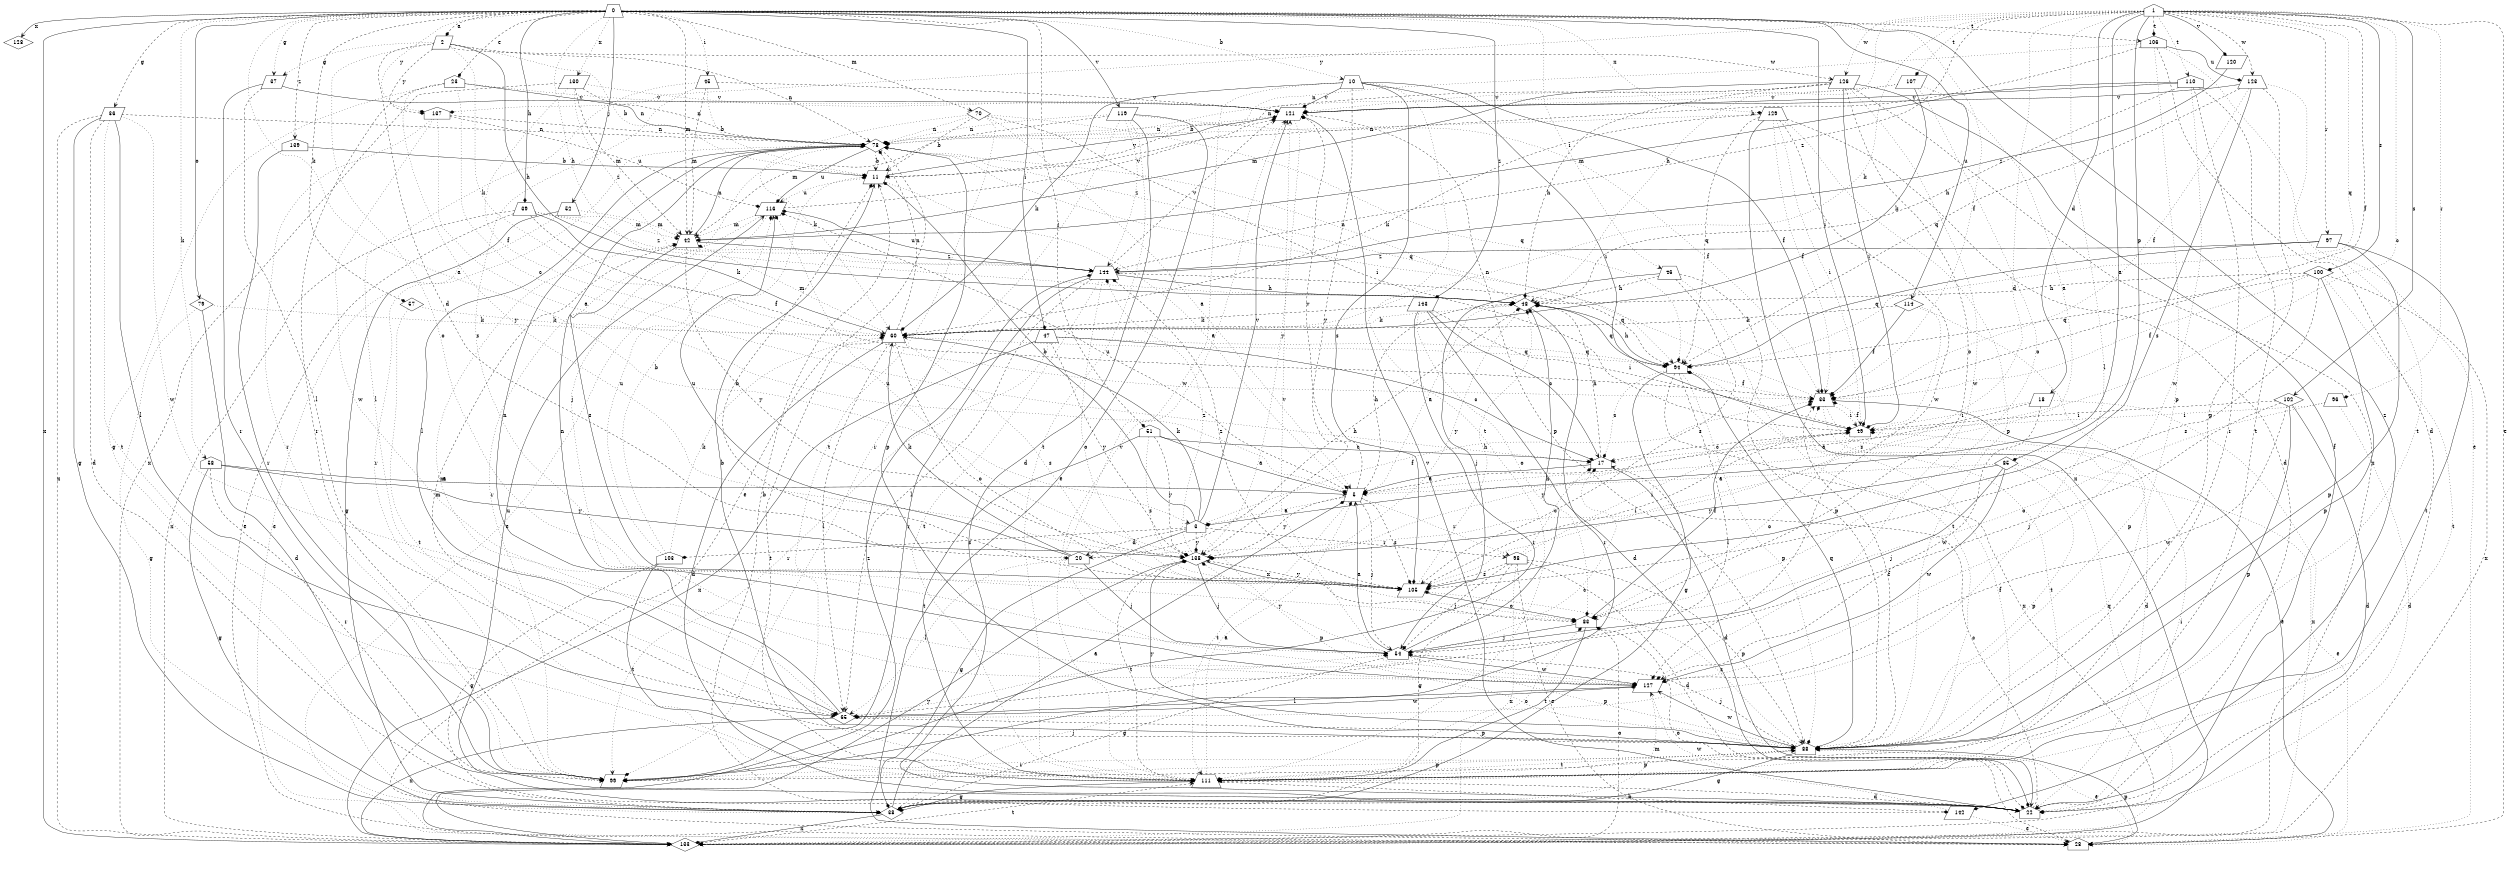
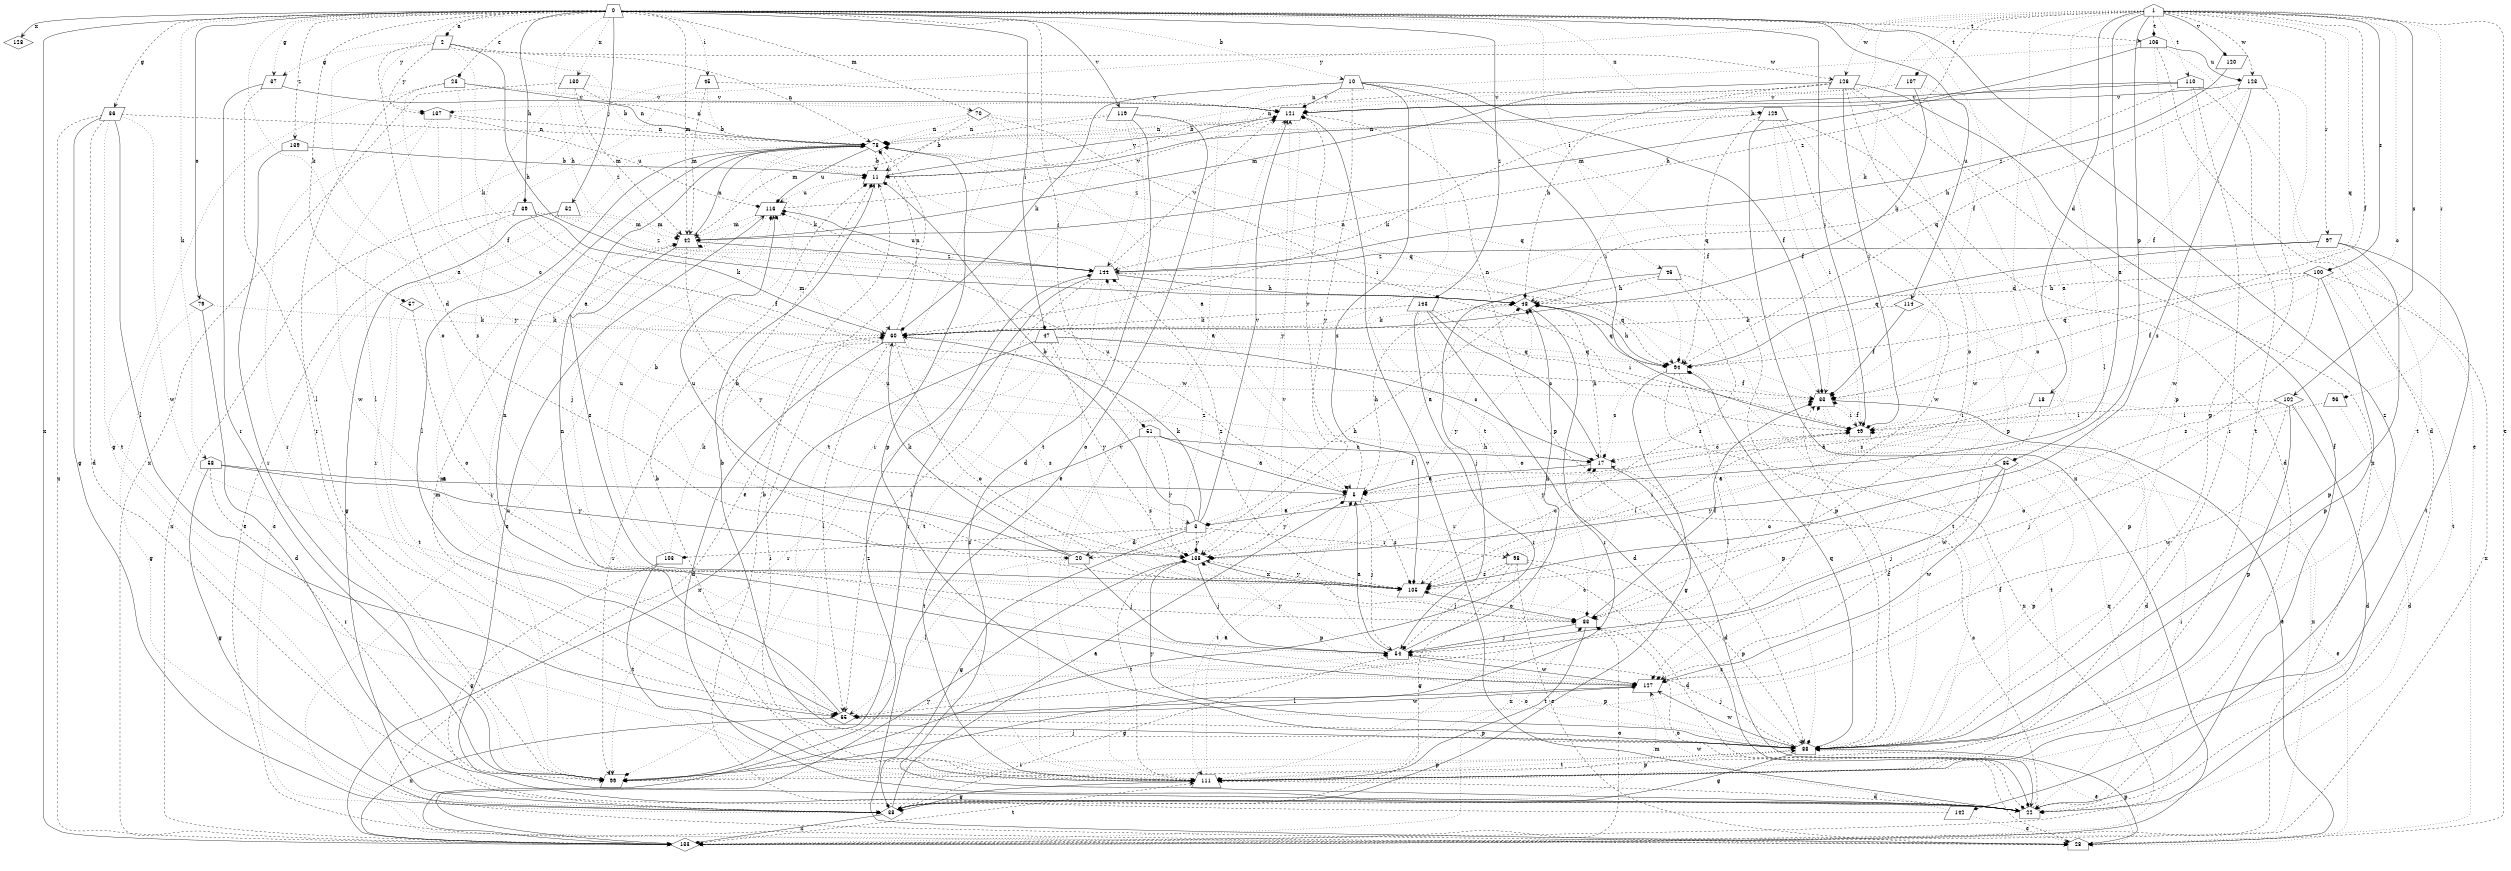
(1517, 120) -> (1517, 120)
none -> (639, 479)
(771, 559) -> (771, 559)
none -> (918, 588)
(1178, 769) -> (1178, 769)
(1436, 791) -> (721, 630)
